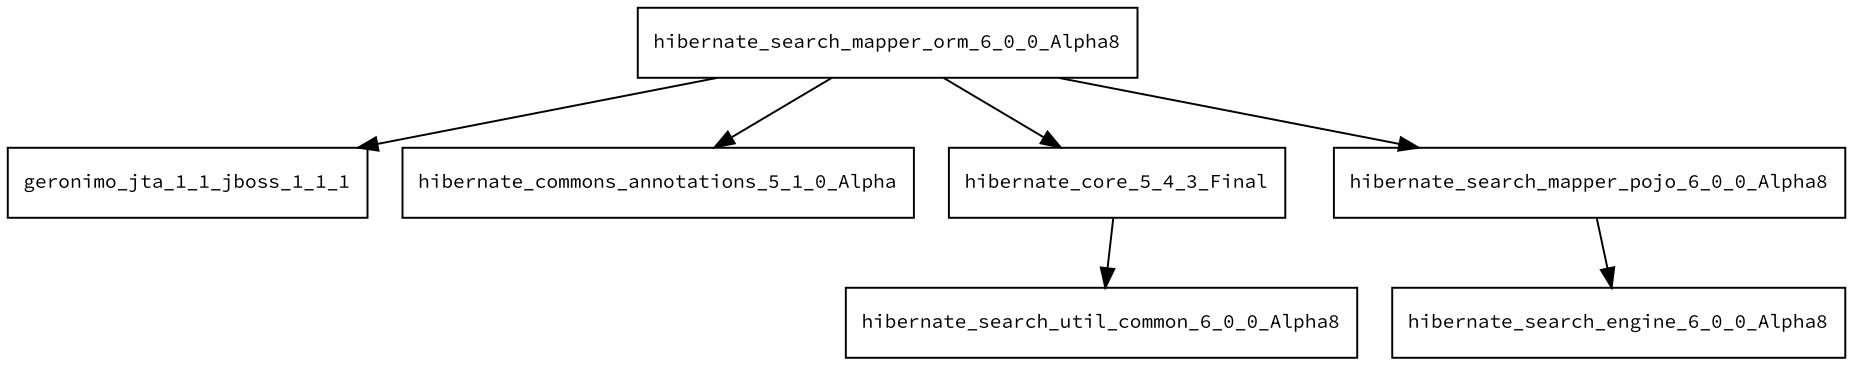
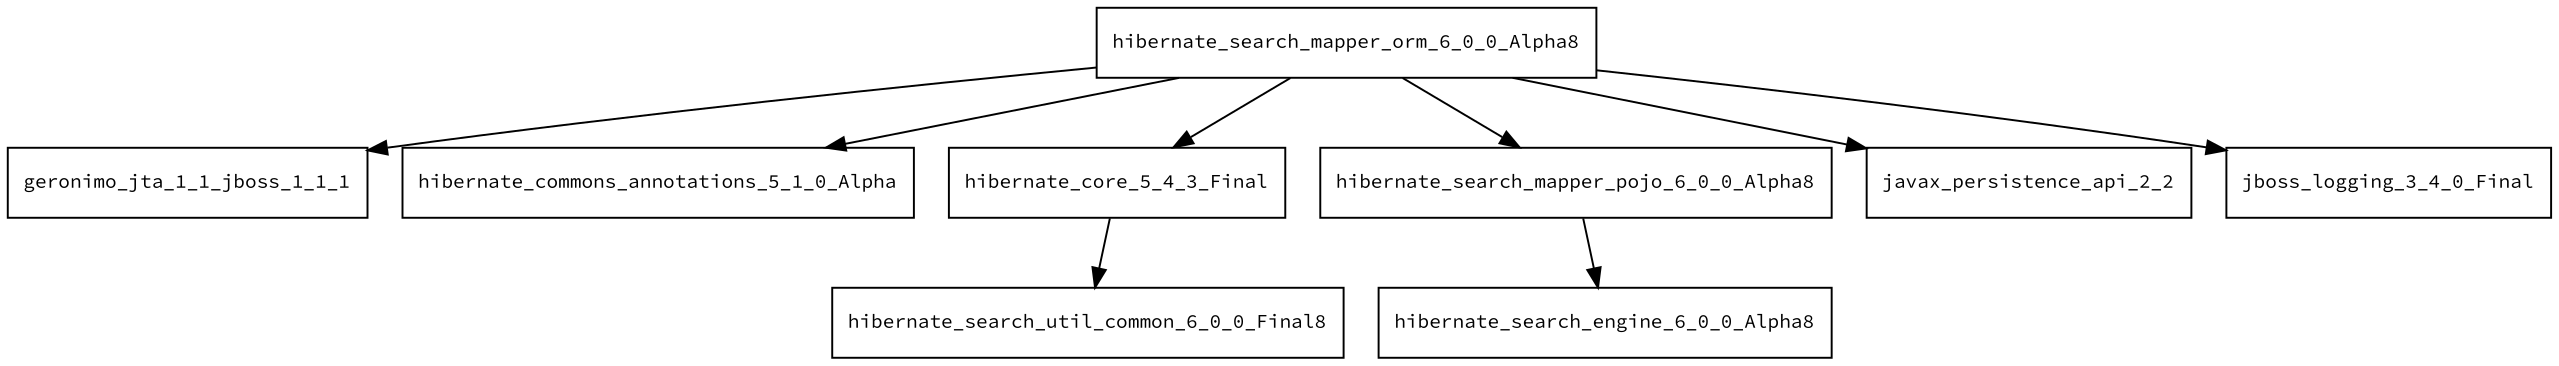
none -> (2029, 183)
none -> (2389, 183)
(1102, 323) -> (1088, 323)
